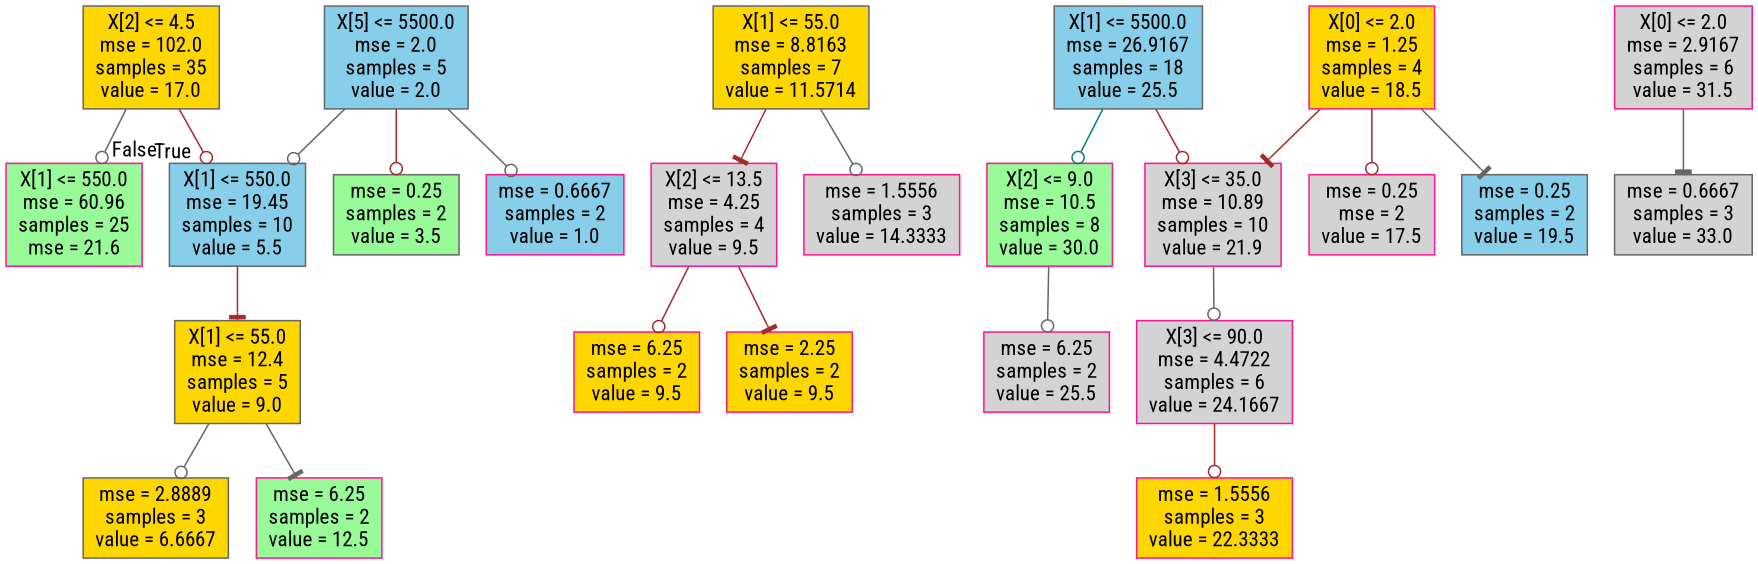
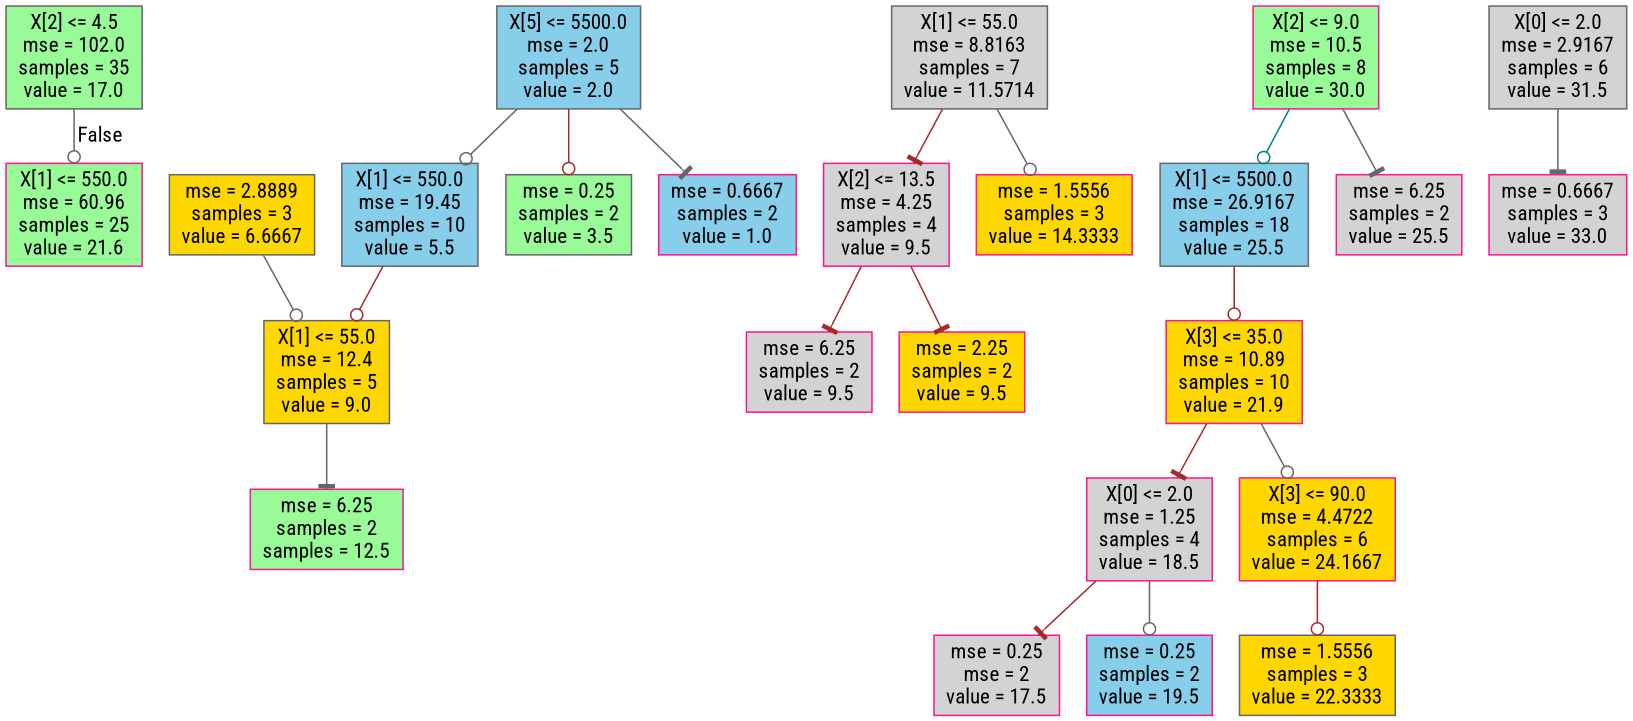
(151, 57) -> (74, 57)
(791, 57) -> (970, 57)
(1372, 57) -> (1150, 529)
(1683, 57) -> (1558, 57)
(1092, 130) -> (1278, 131)
(191, 131) -> none
(1295, 133) -> (1194, 447)
(1372, 136) -> (1070, 605)
(477, 138) -> (651, 139)
(1451, 139) -> (1150, 602)
(74, 215) -> (74, 215)
(882, 215) -> (1054, 215)
(1213, 215) -> (1234, 372)
(1525, 215) -> (1150, 675)
(1683, 215) -> (1558, 215)
(237, 289) -> (371, 288)
(1048, 293) -> (1359, 139)
(675, 294) -> (847, 296)
(637, 372) -> (809, 372)
(1215, 372) -> (1317, 529)
(197, 445) -> (278, 283)
(319, 518) -> (327, 529)
(1215, 518) -> (1317, 675)
